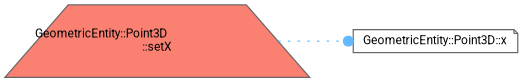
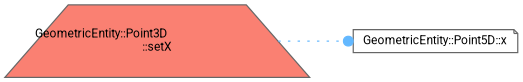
(436, 41) -> (436, 41)
